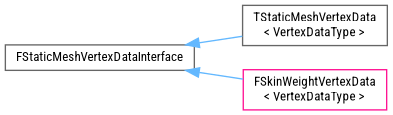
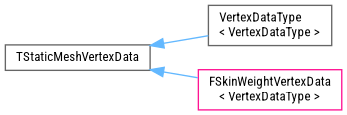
(315, 25) -> (270, 25)
(100, 58) -> (78, 58)
